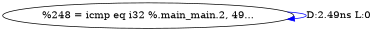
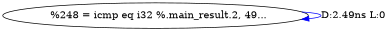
(148, 16) -> (156, 16)
